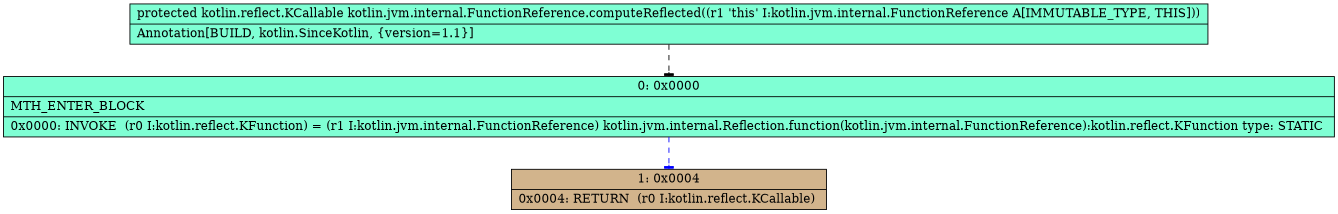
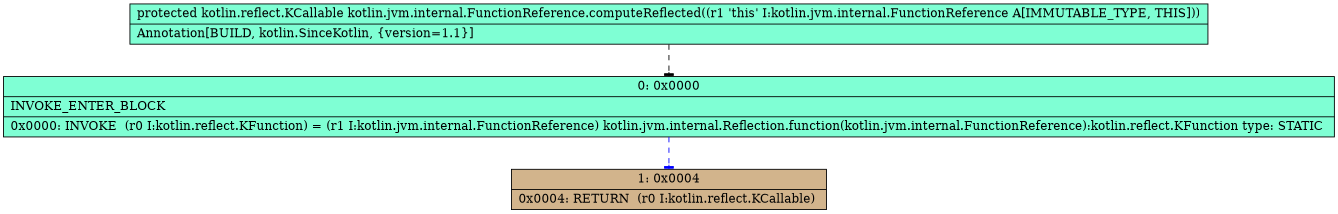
(78, 106) -> (88, 106)
